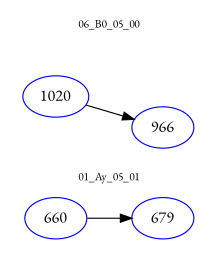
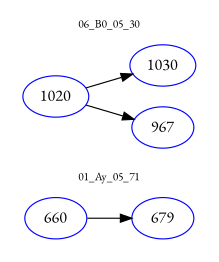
(109, 25) -> (109, 25)
none -> (163, 65)
(163, 127) -> (163, 127)
(109, 177) -> (109, 177)
